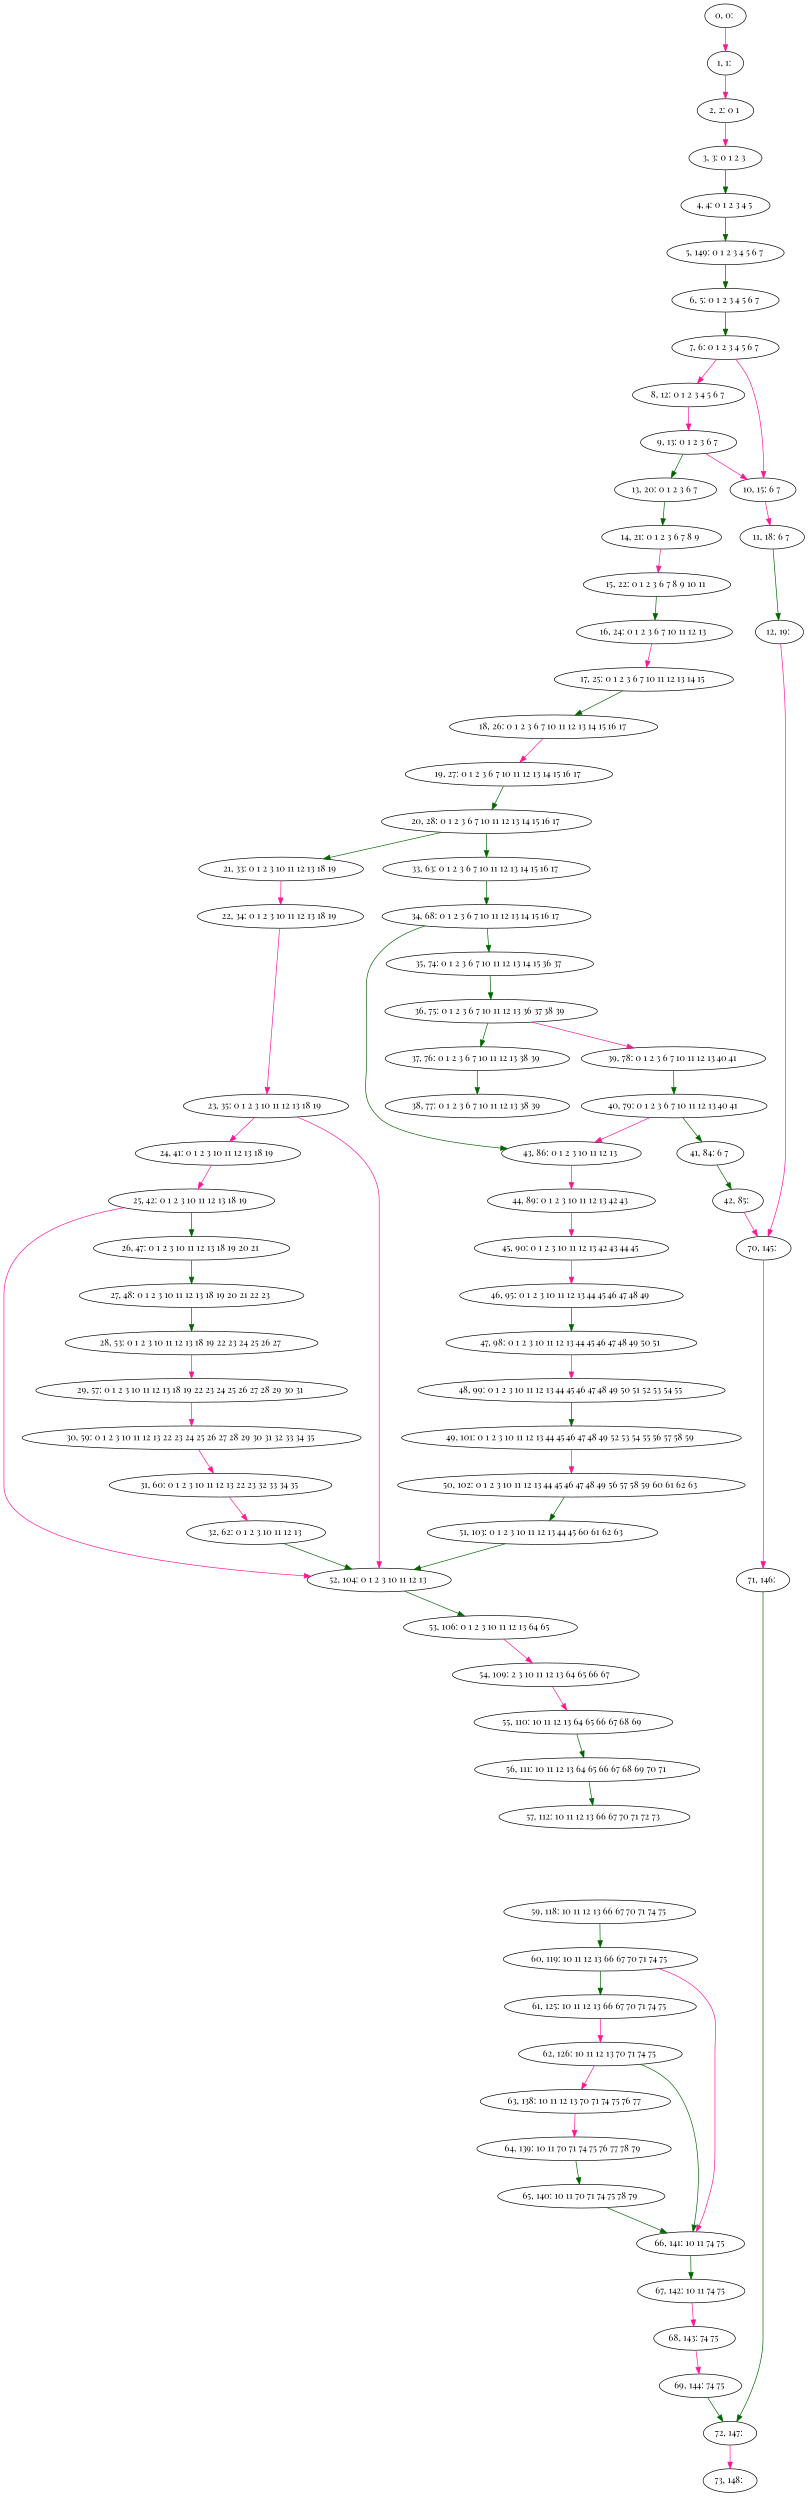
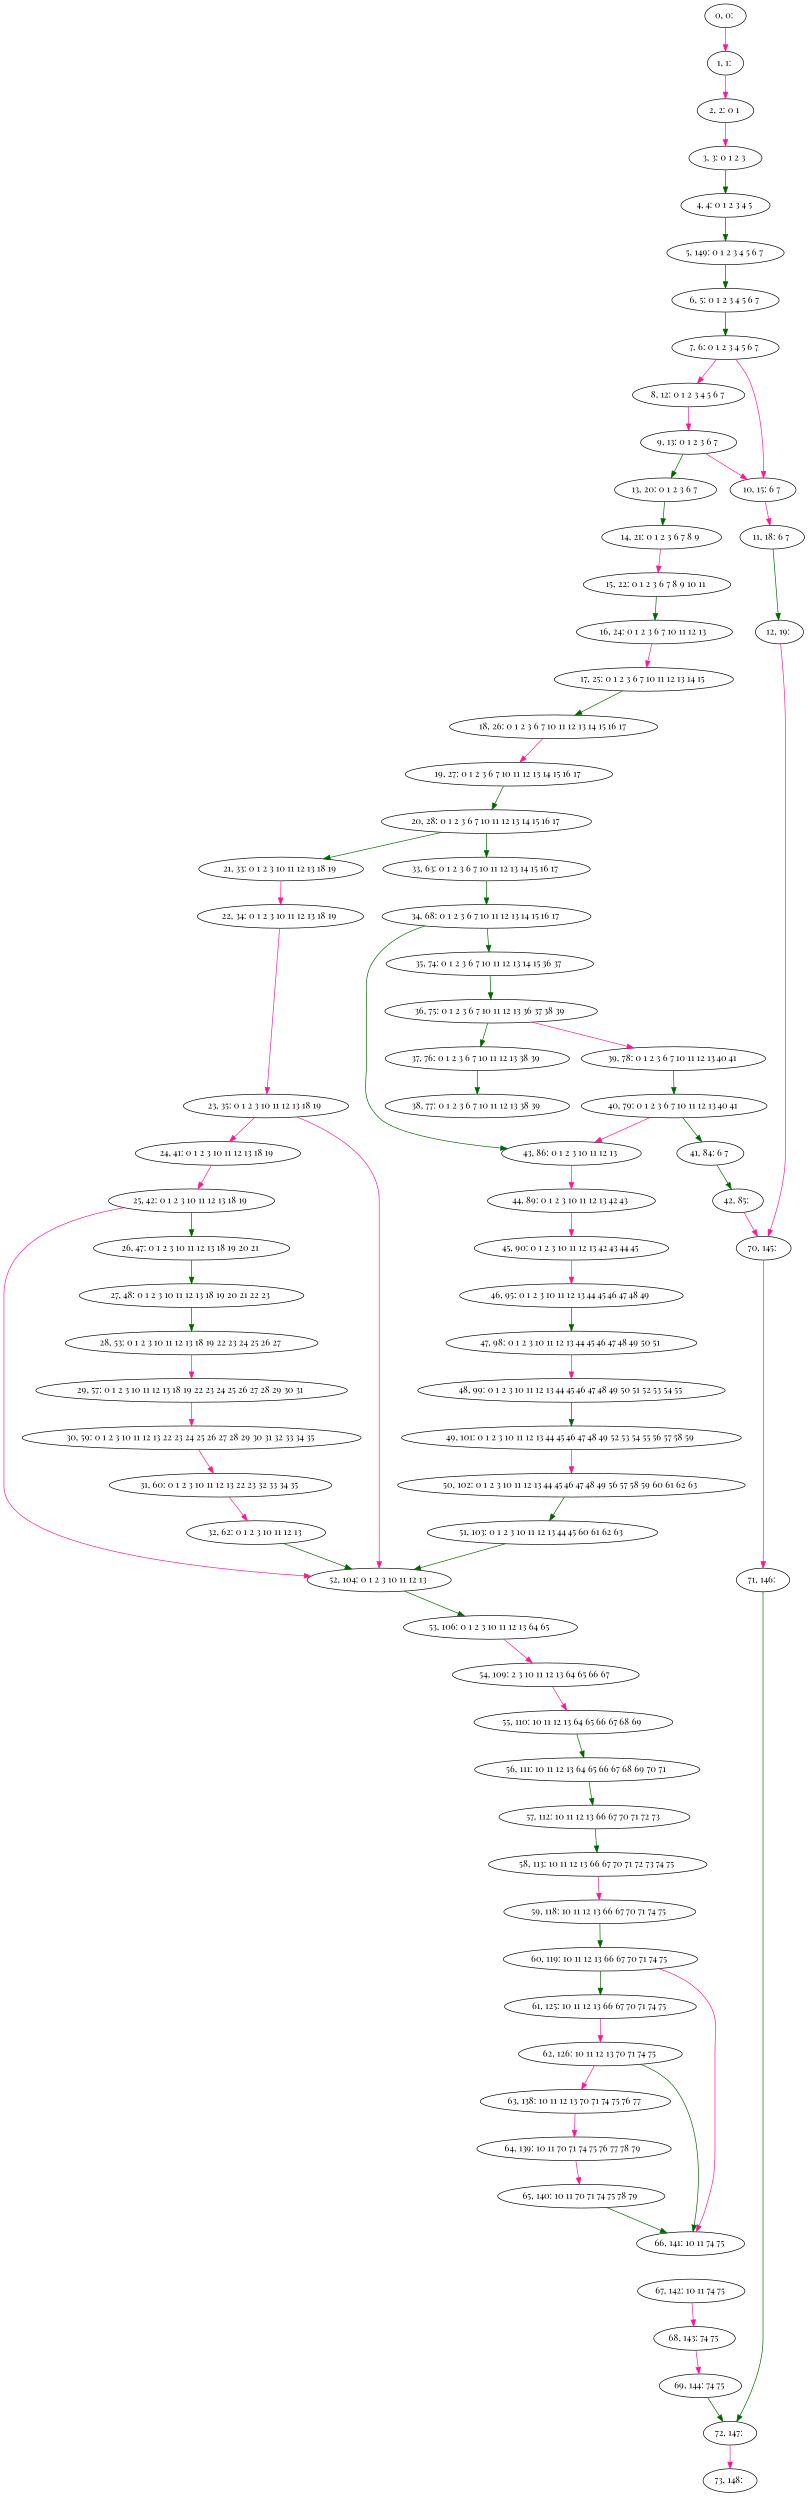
none -> (598, 1864)
(577, 2169) -> (577, 2169)
(691, 2264) -> none
